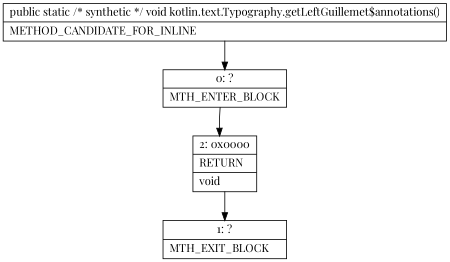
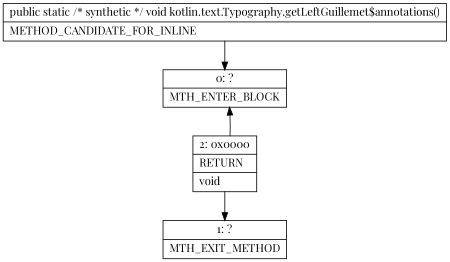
(220, 118) -> (230, 126)
(219, 249) -> (225, 249)
